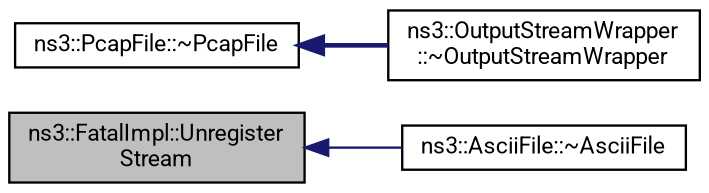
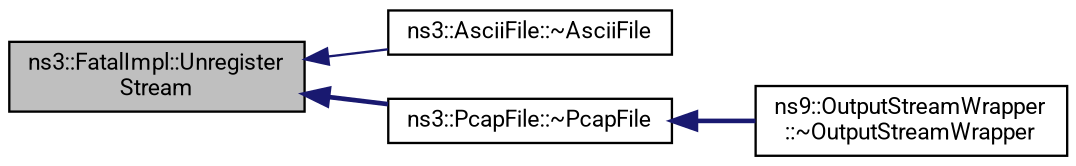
(544, 45) -> (911, 121)
none -> (358, 101)
